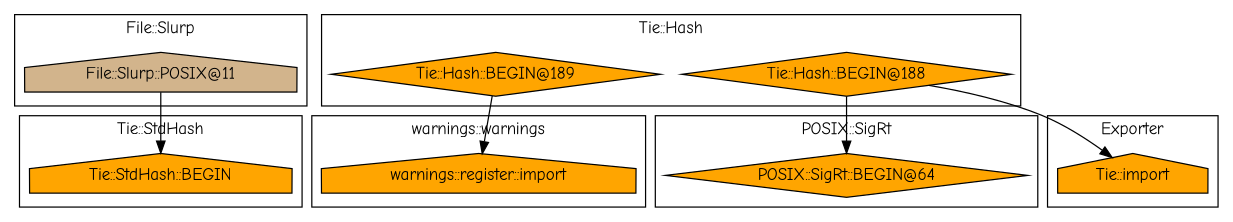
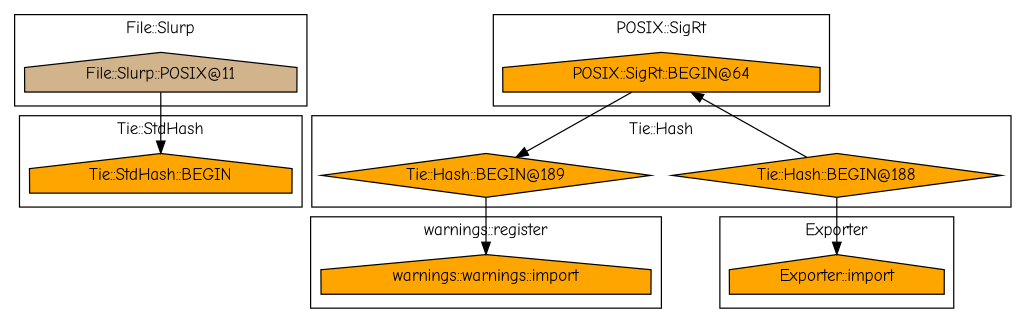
none -> (577, 123)
(479, 130) -> (486, 231)
(479, 175) -> (486, 276)
(847, 175) -> (661, 74)
(1133, 175) -> (837, 276)
